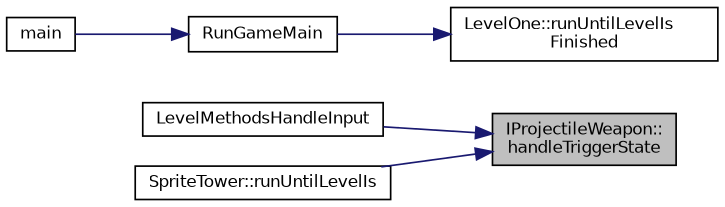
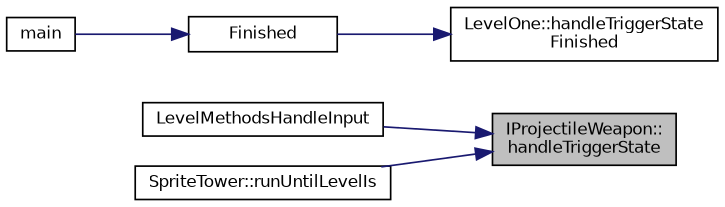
(263, 34) -> (263, 34)
(584, 34) -> (584, 34)
